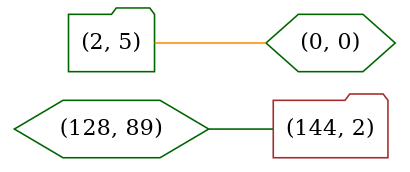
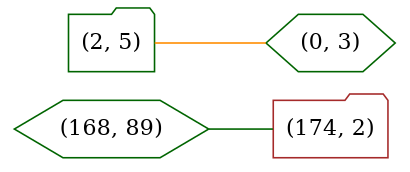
(331, 43) -> (331, 43)
(112, 129) -> (112, 129)
(331, 129) -> (331, 129)
